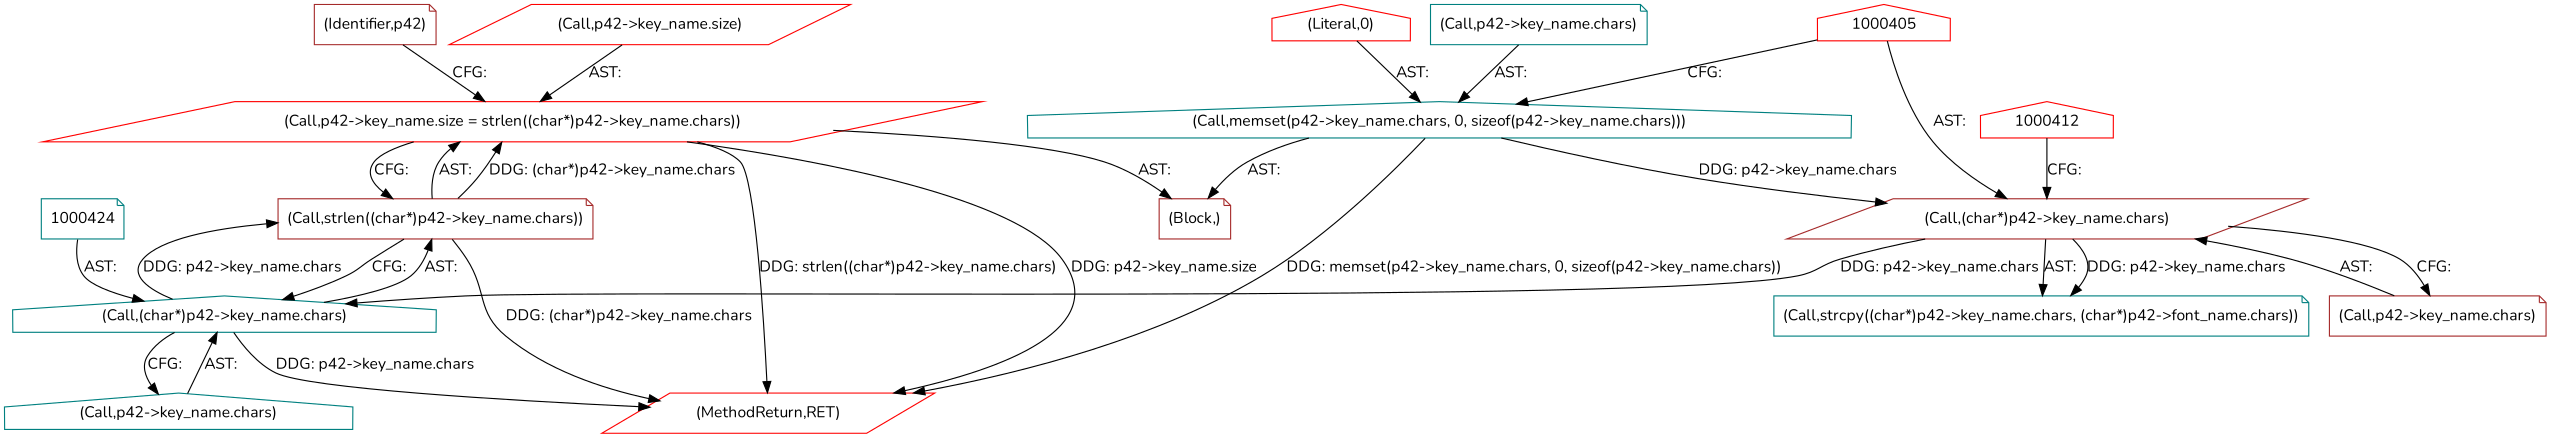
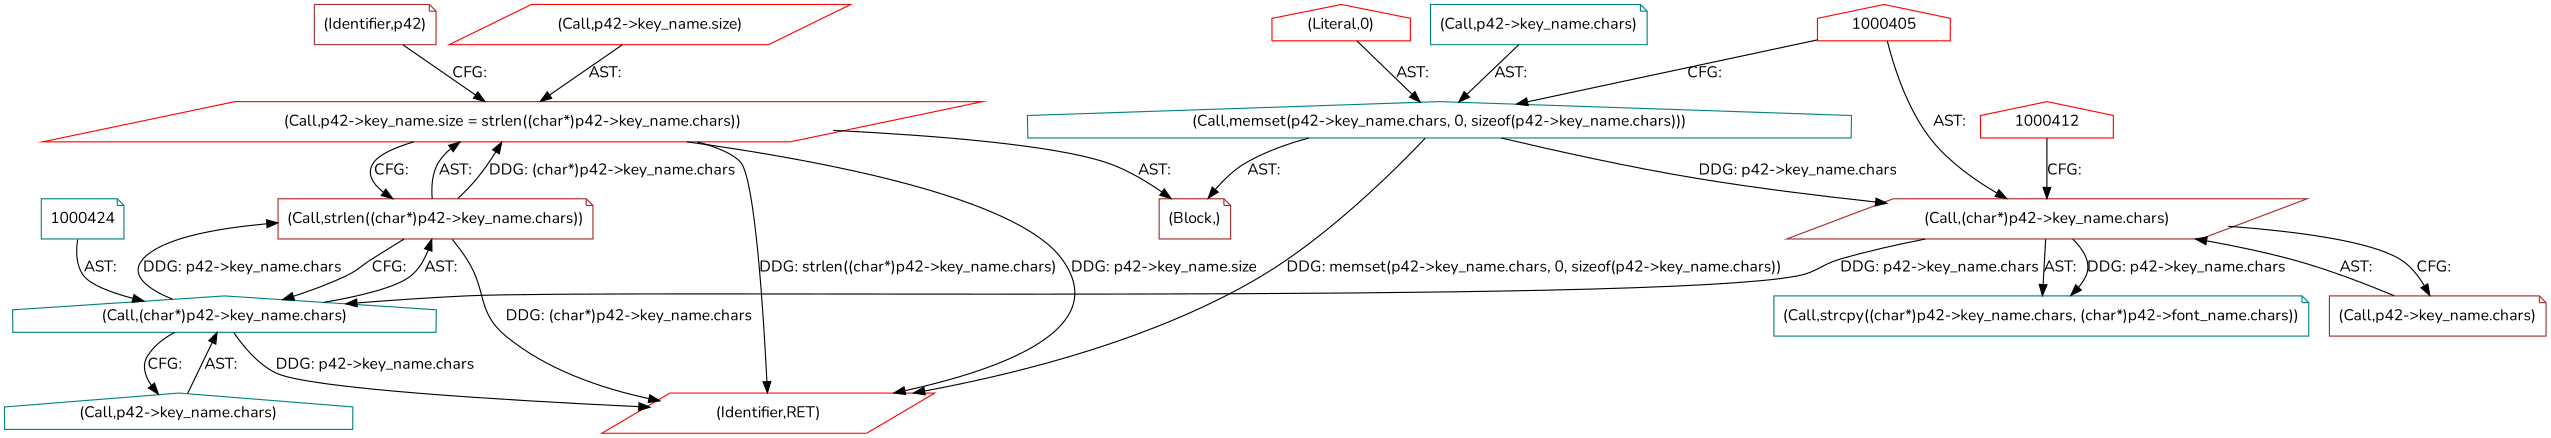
(768, 413) -> (768, 413)
